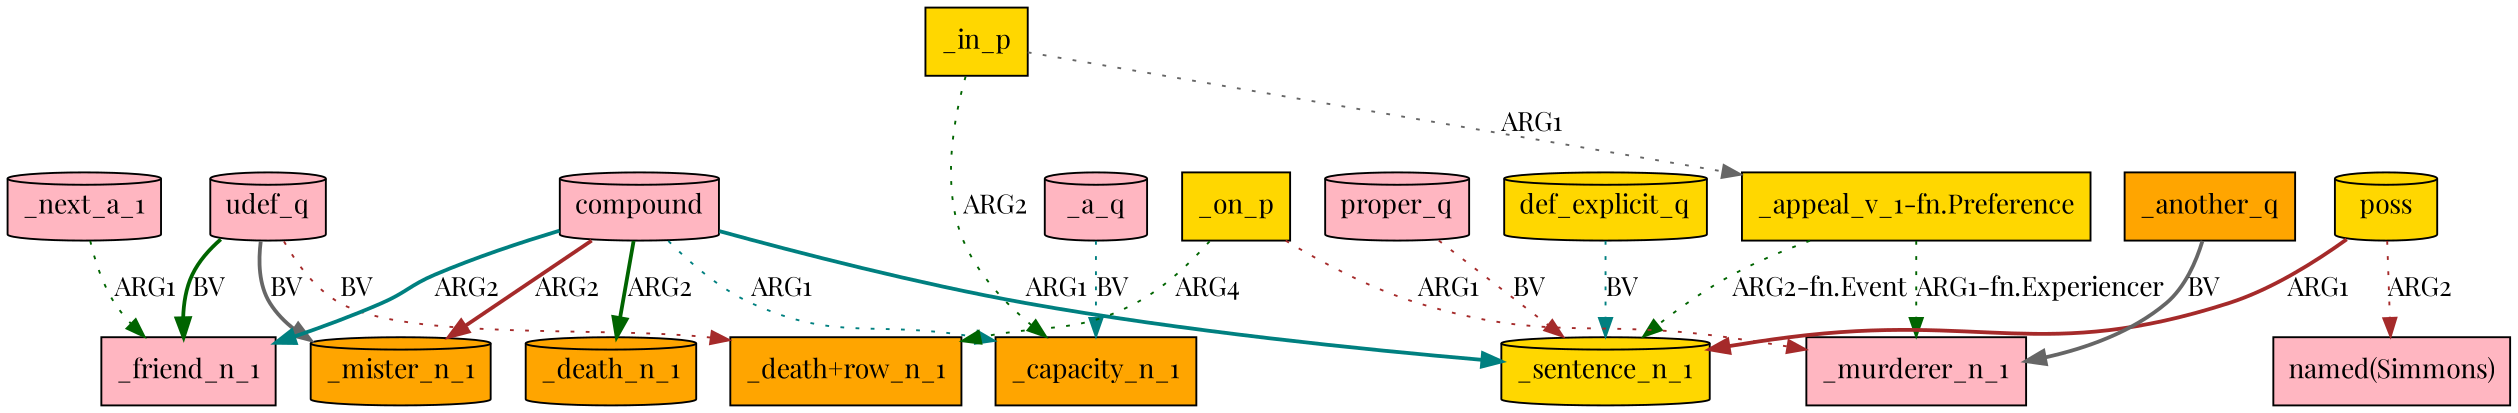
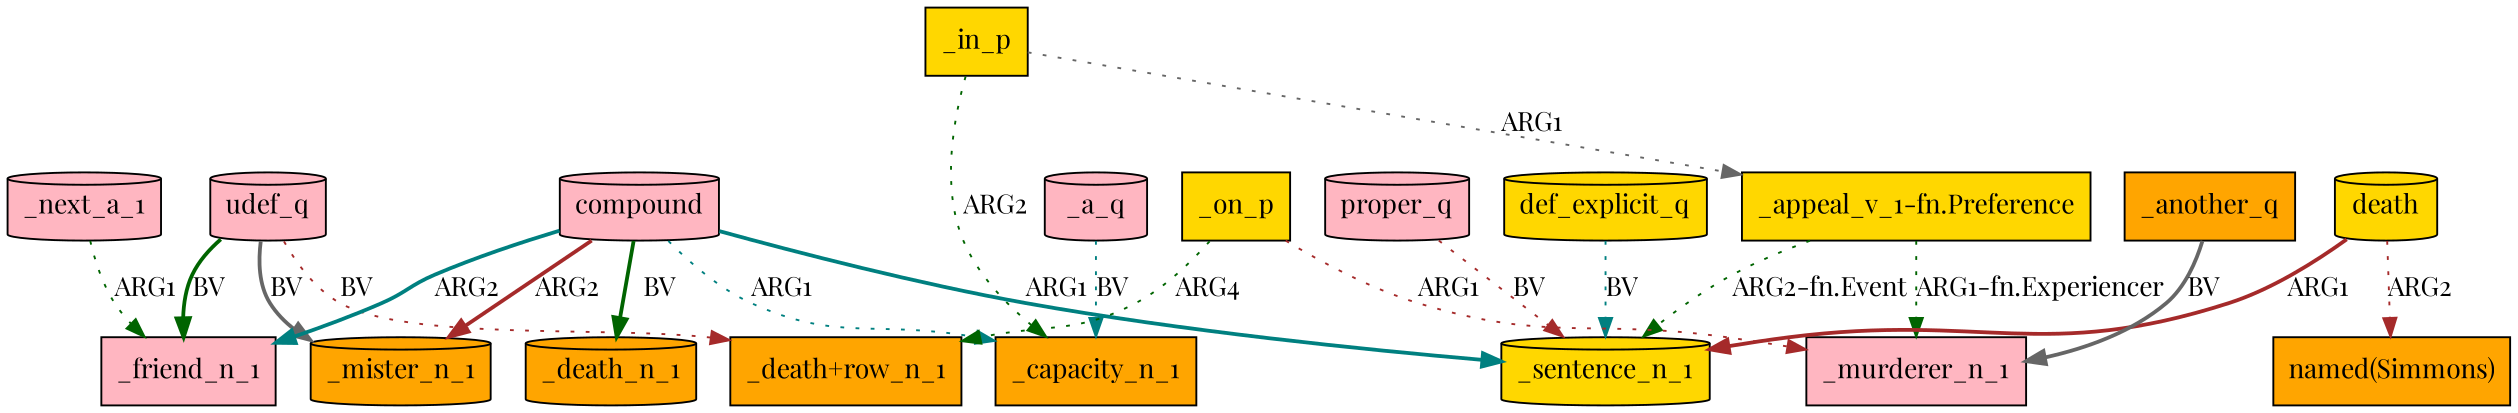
(2386, 206) -> (2386, 206)
(660, 289) -> (660, 289)
(2392, 371) -> (2392, 371)
